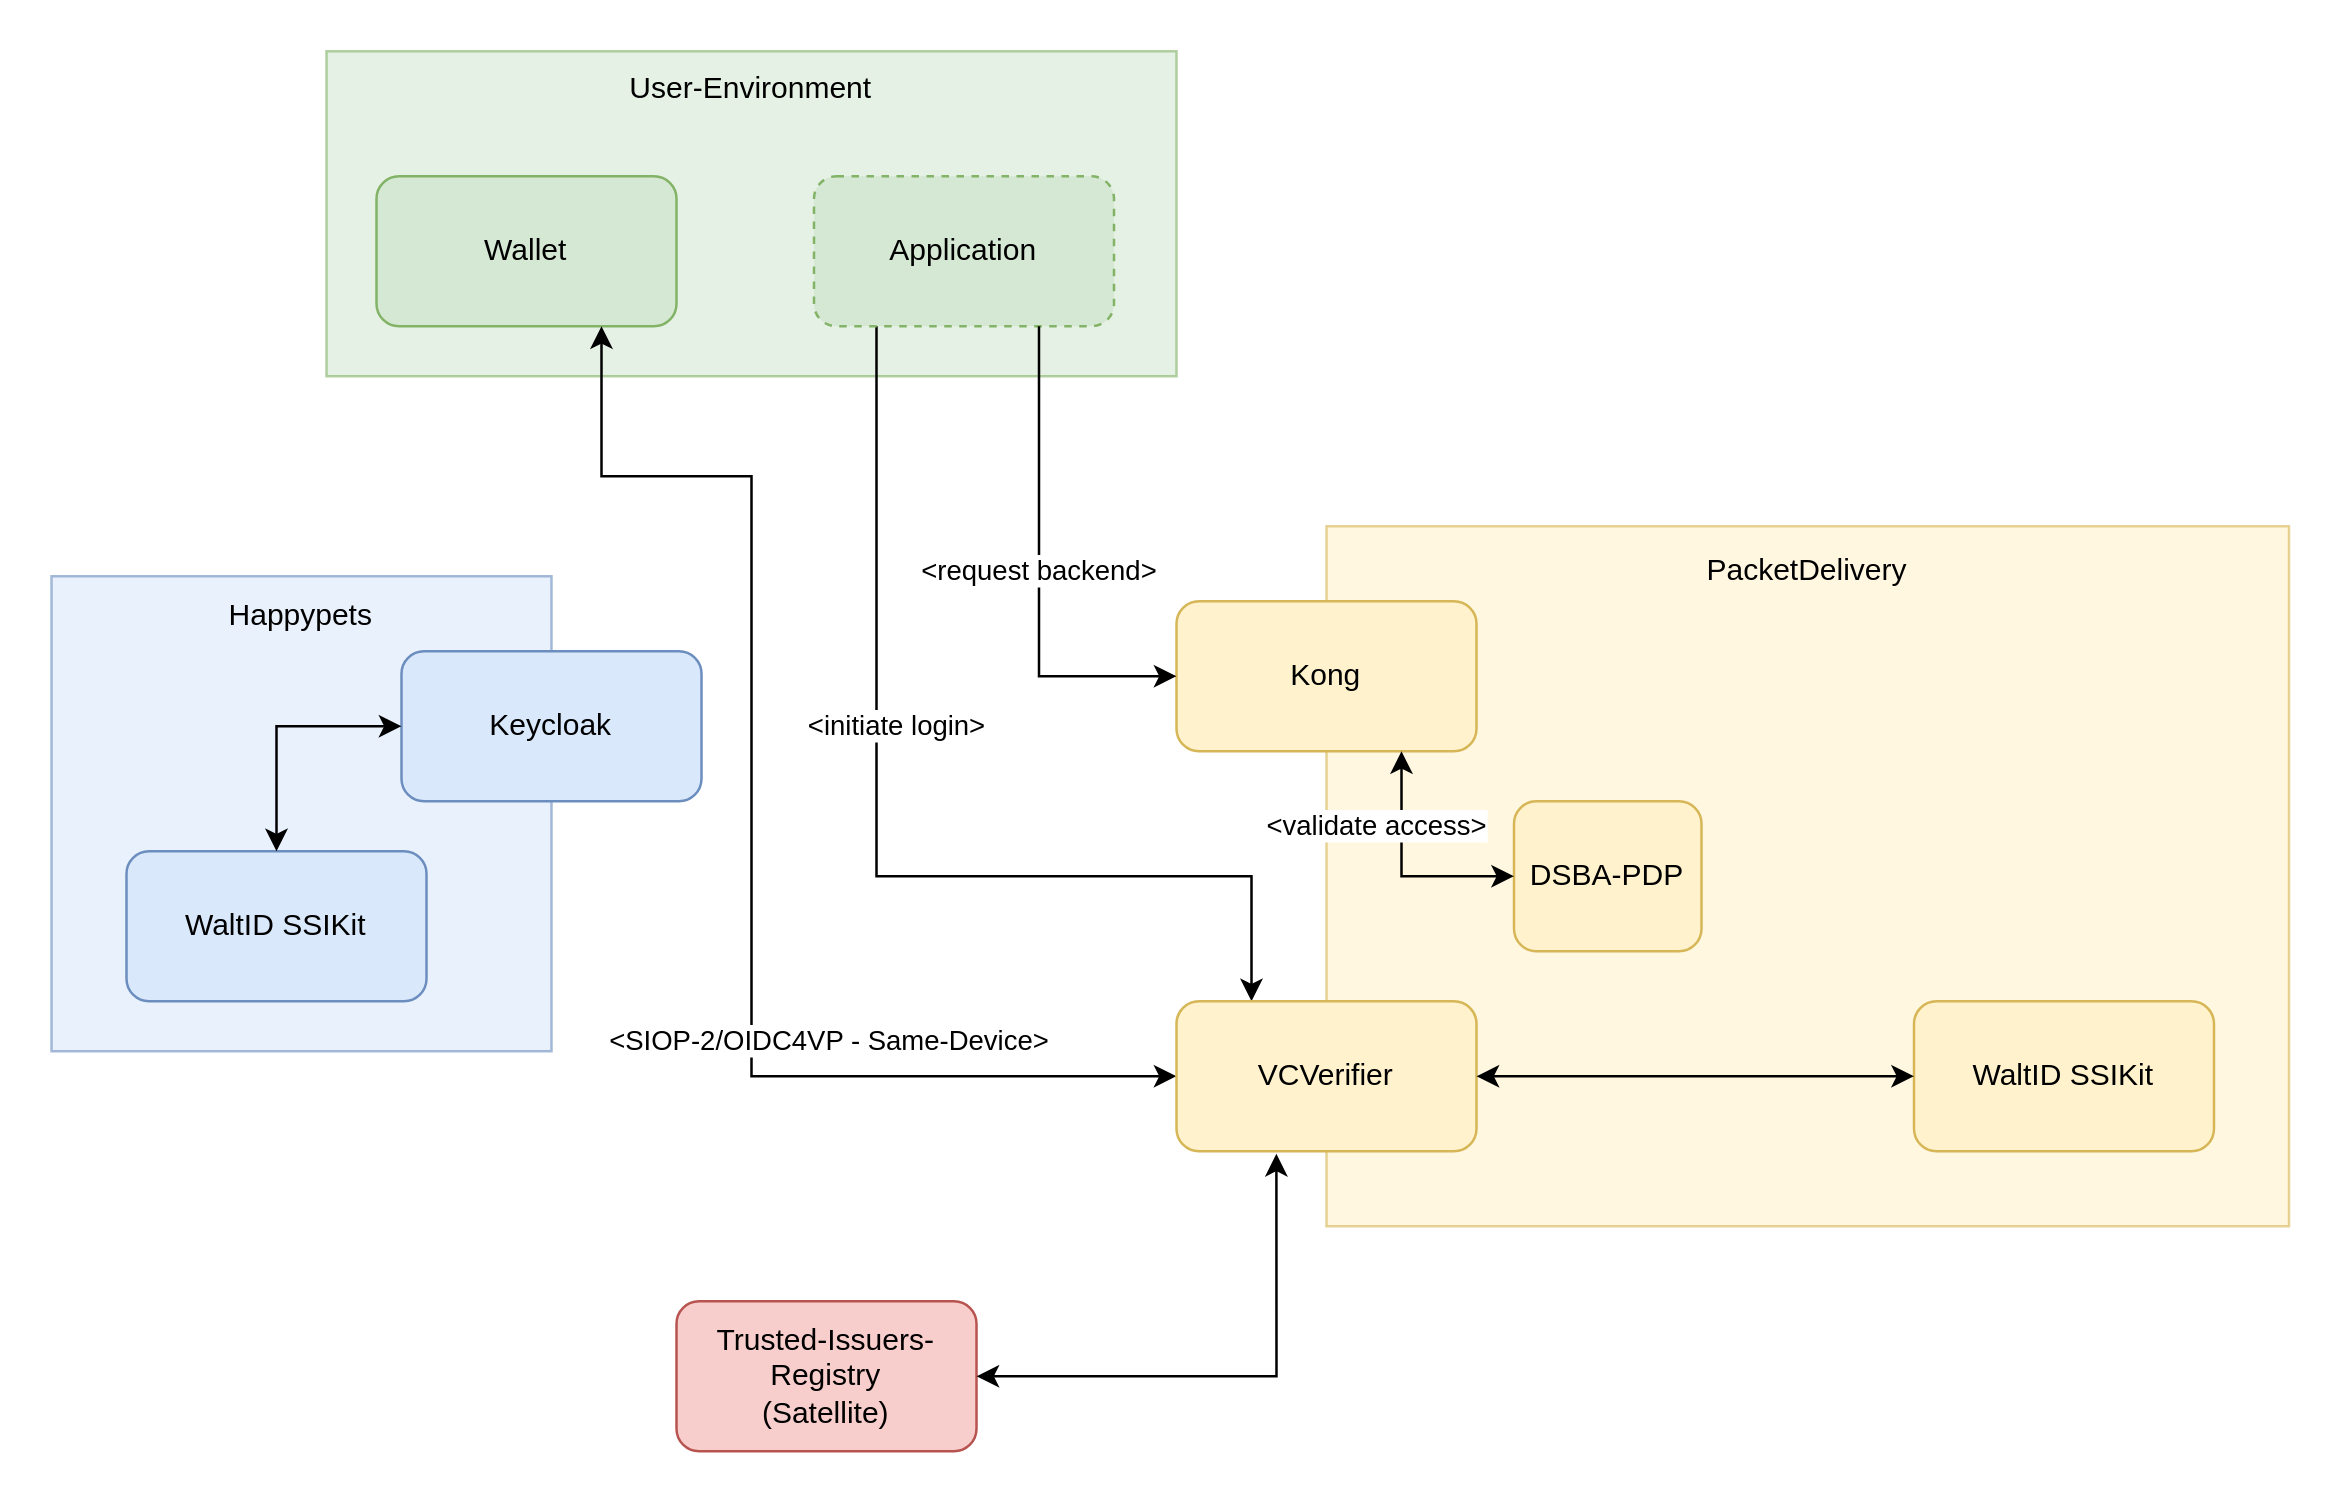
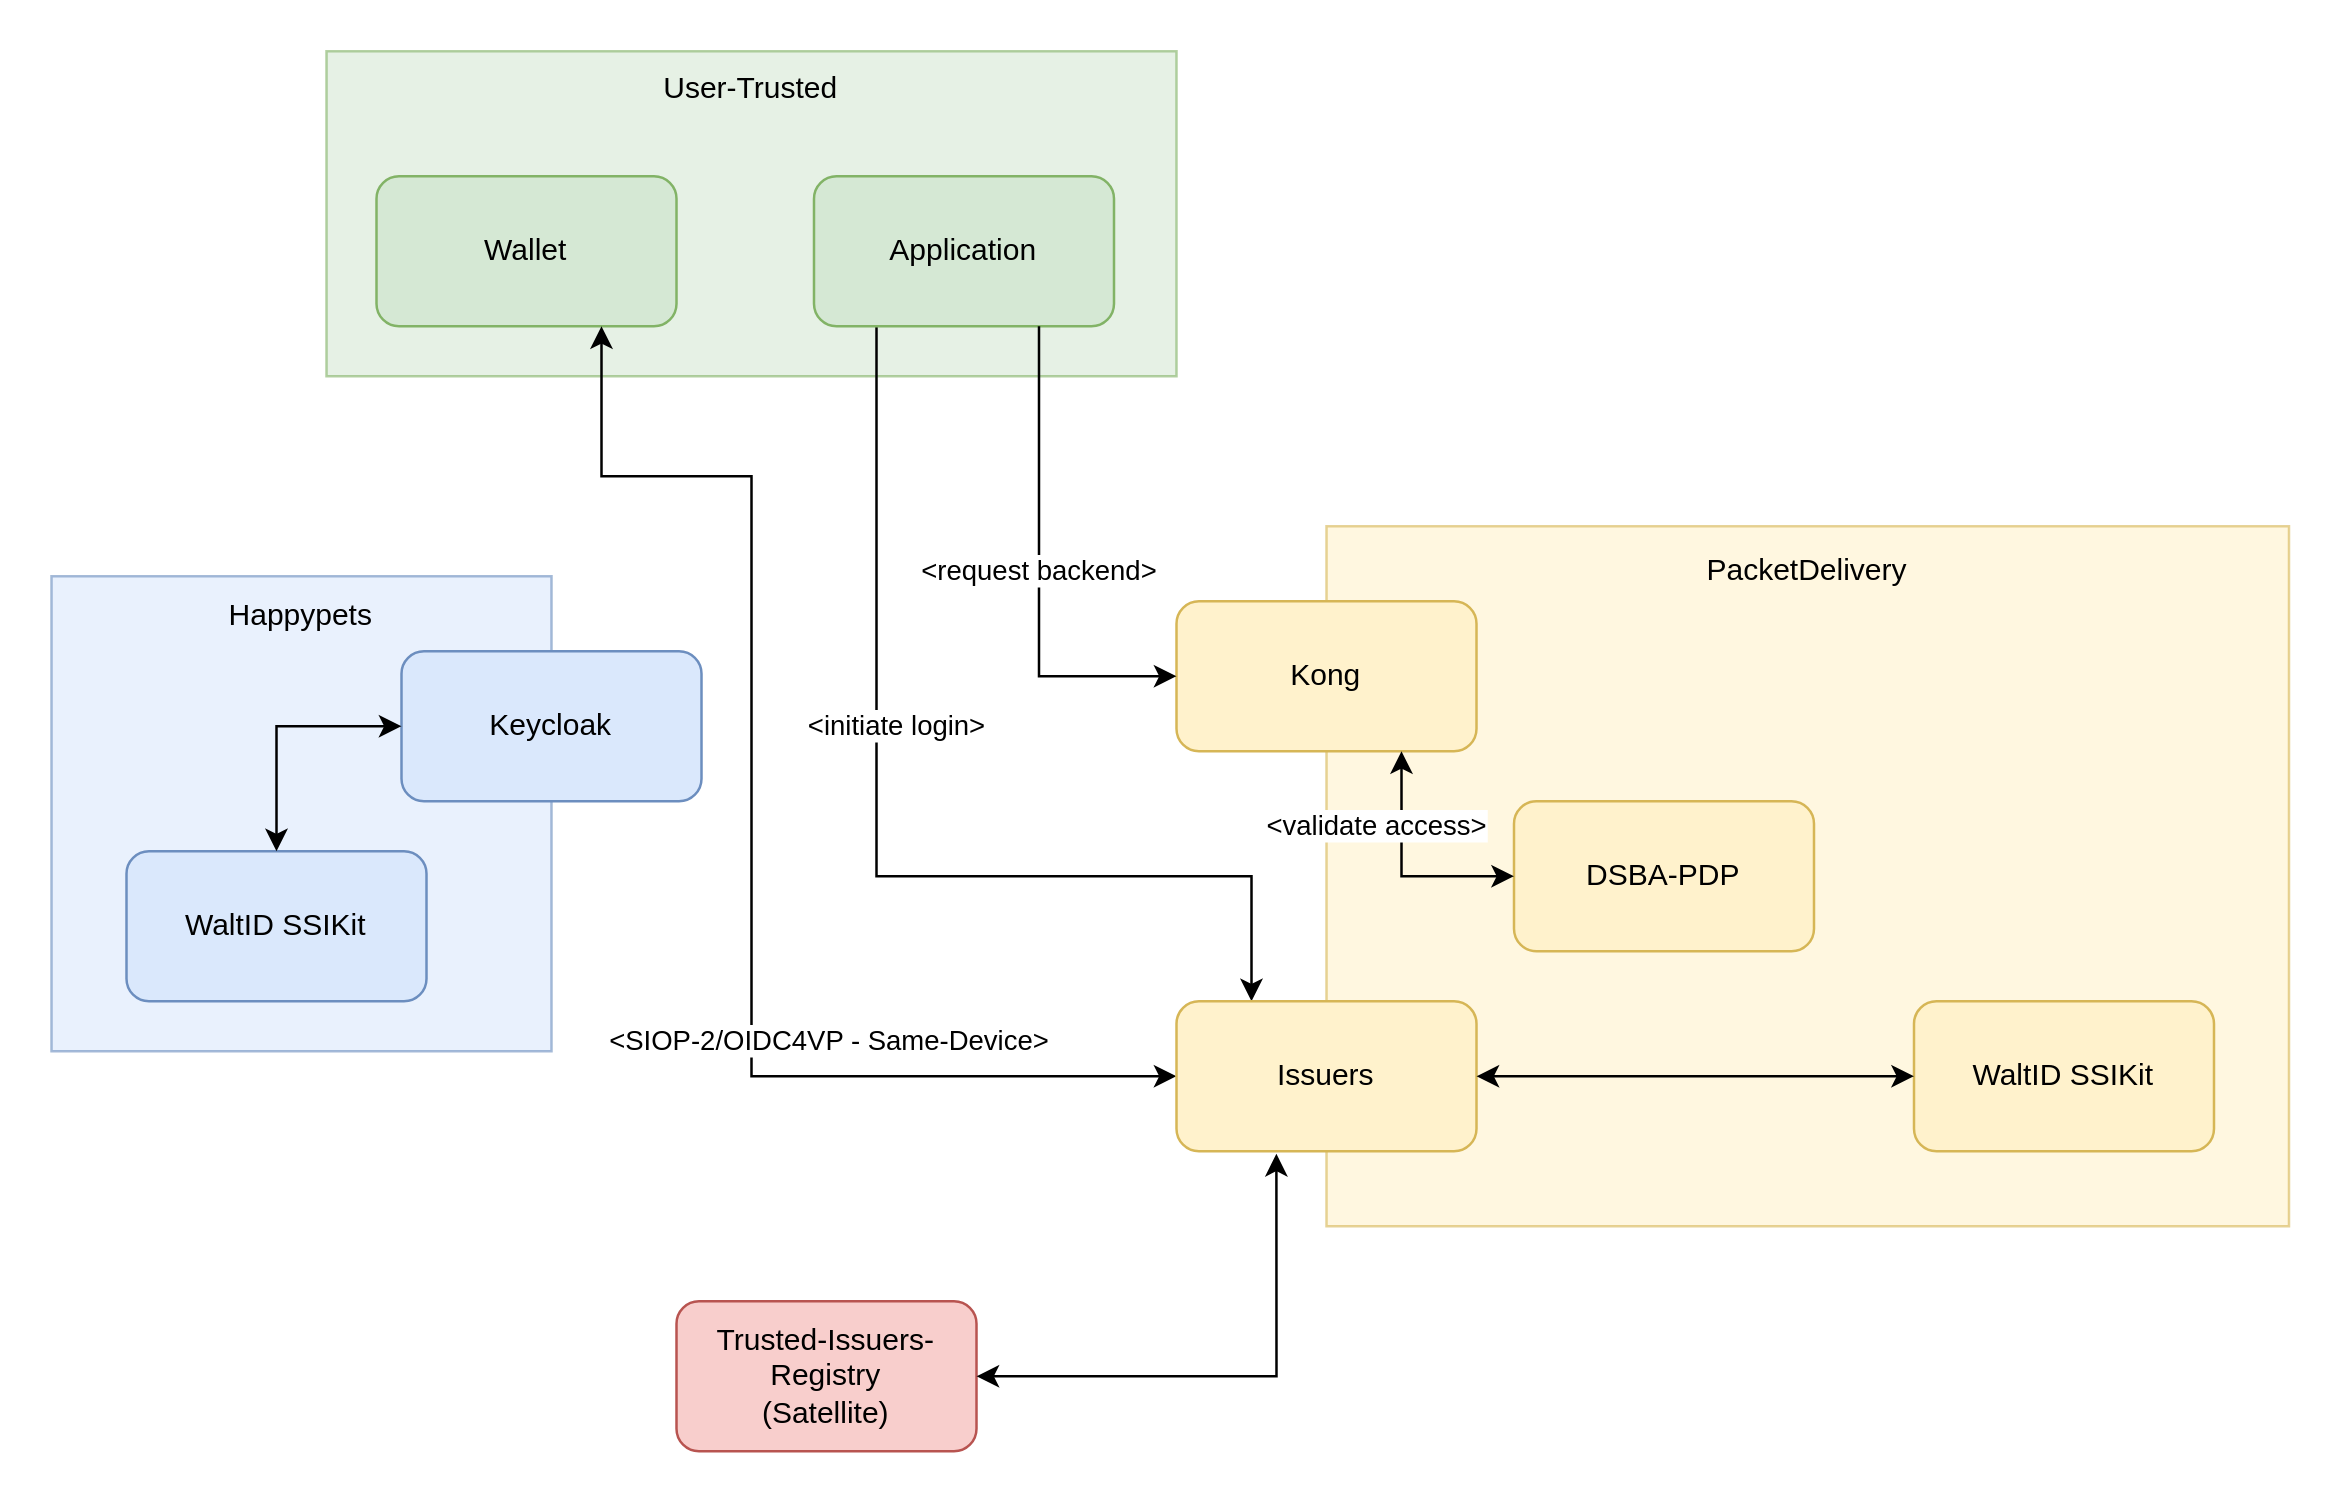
(751, 214) -> (751, 214)
(964, 251) -> (964, 251)
(1608, 876) -> (1664, 876)
(1326, 1076) -> (1326, 1076)
